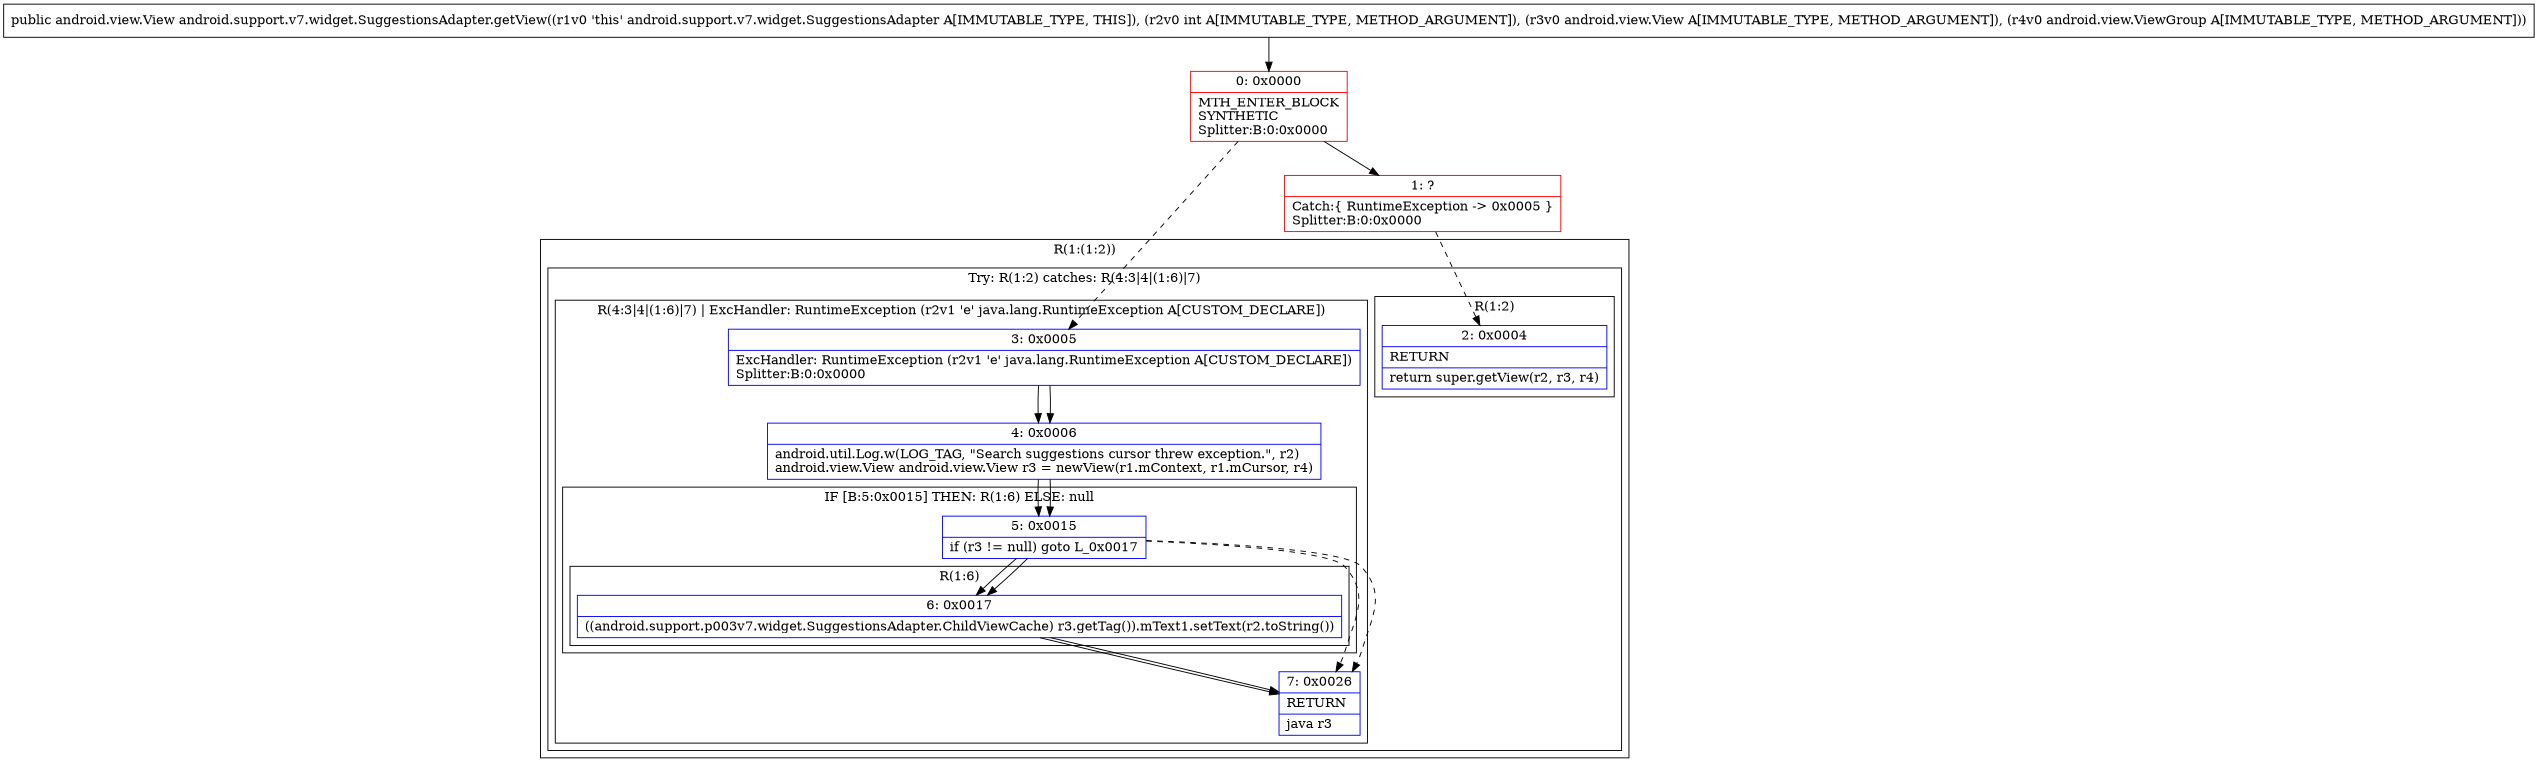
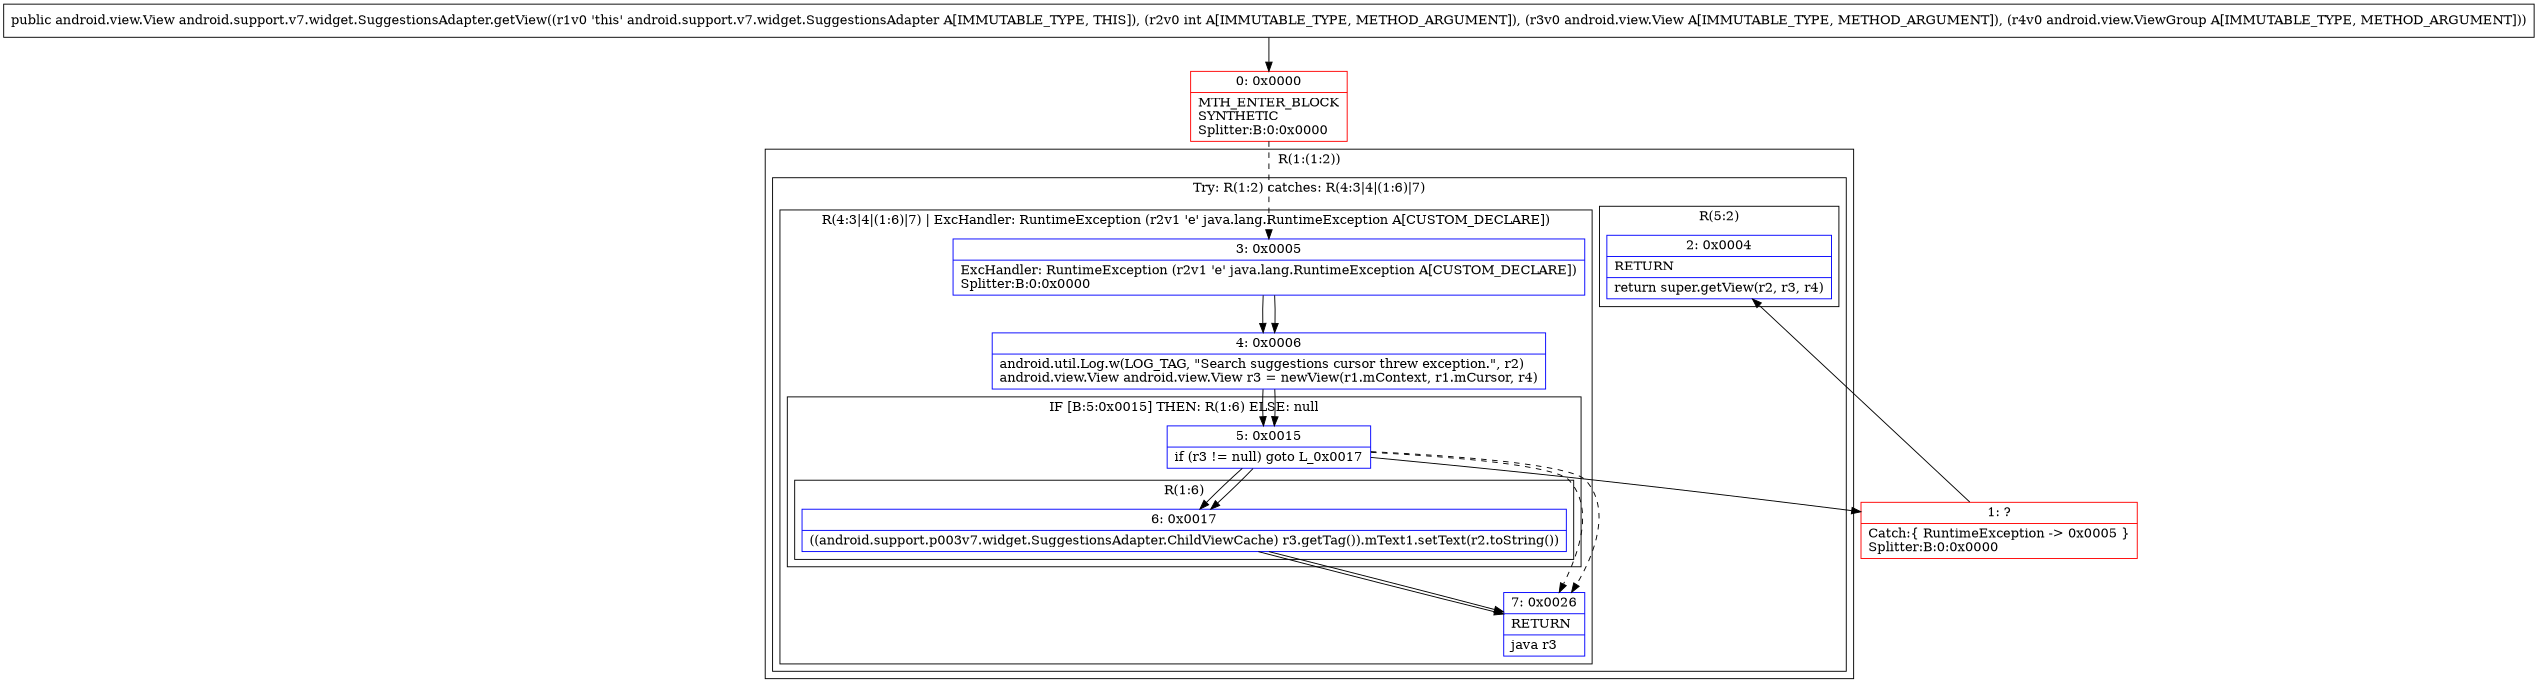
(1347, 156) -> (1612, 482)
(1456, 274) -> (1865, 404)
(1495, 307) -> (1719, 217)
